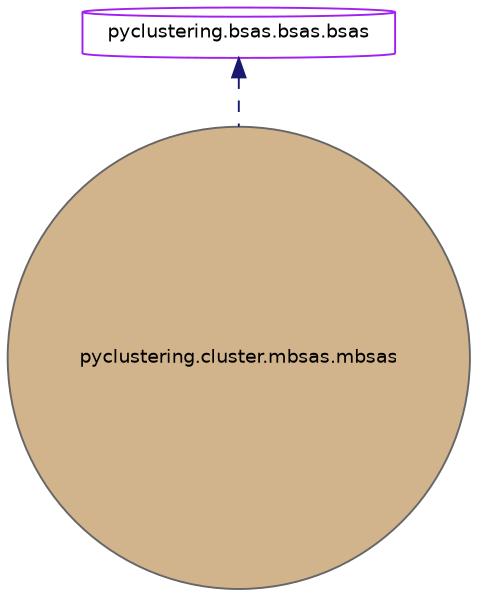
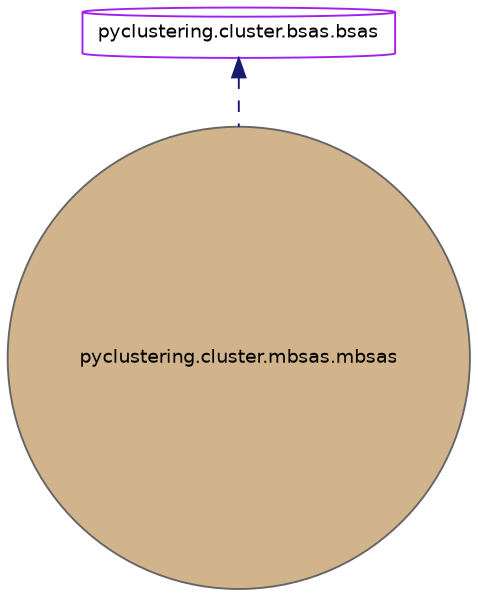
(239, 33) -> (239, 33)
